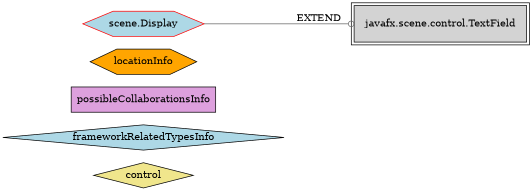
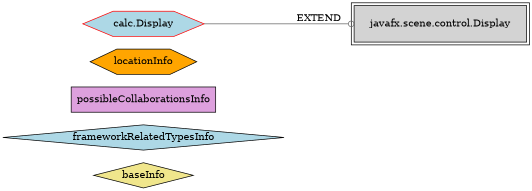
(143, 24) -> (143, 24)
(440, 24) -> (440, 24)
(143, 175) -> (143, 175)
